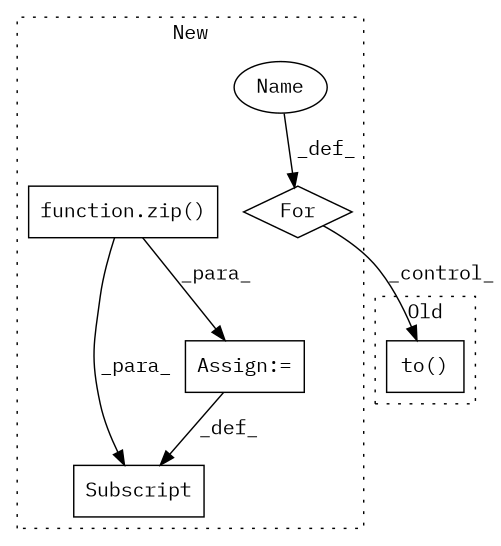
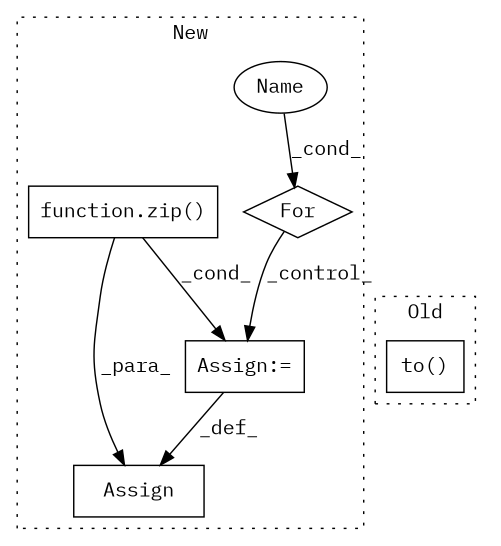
(326, 150) -> (326, 150)
(377, 268) -> (262, 277)
(216, 274) -> (216, 274)
(139, 491) -> (139, 491)
